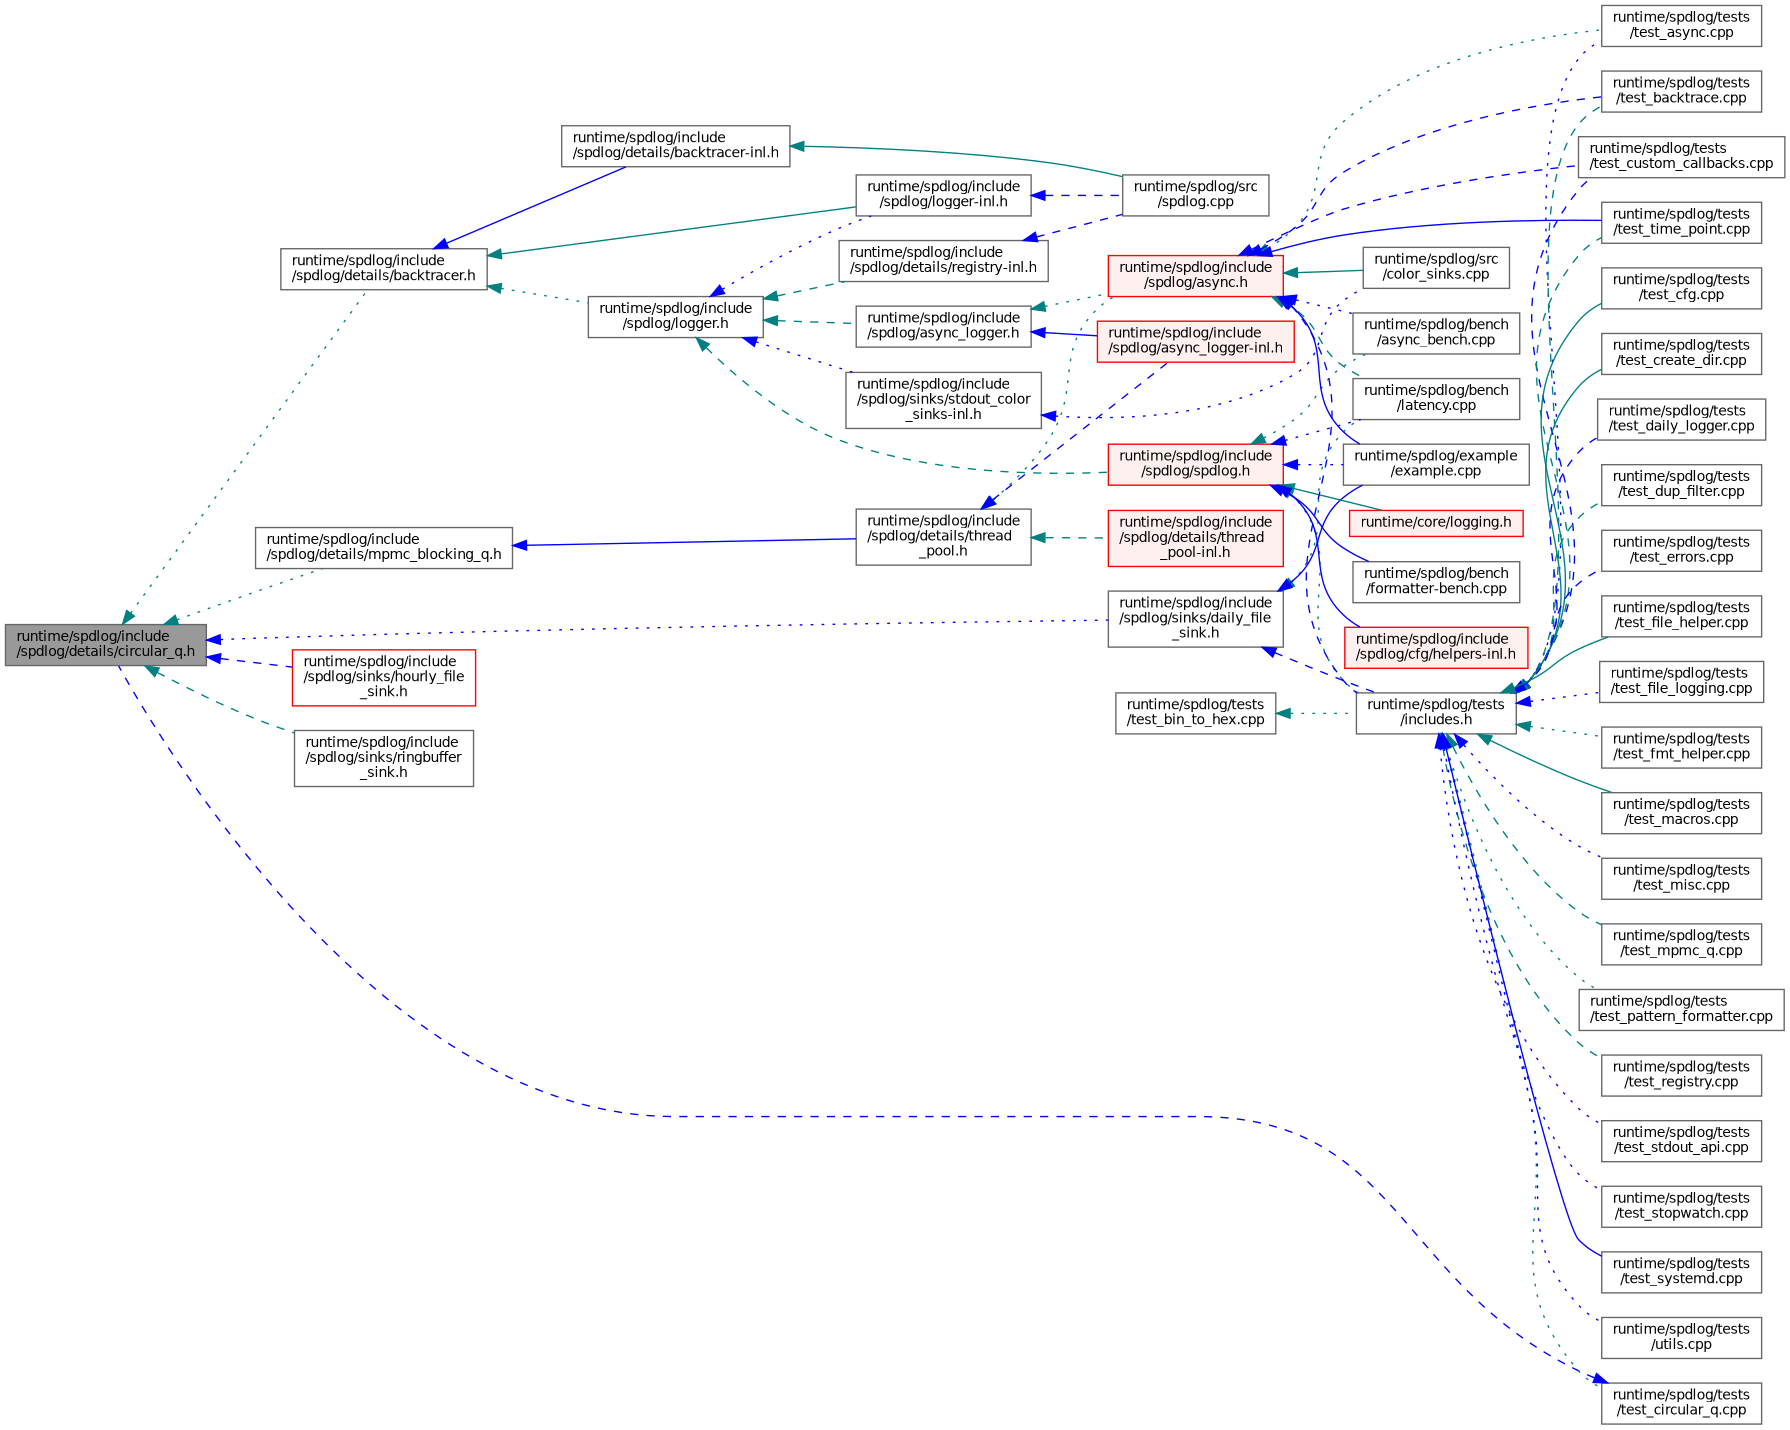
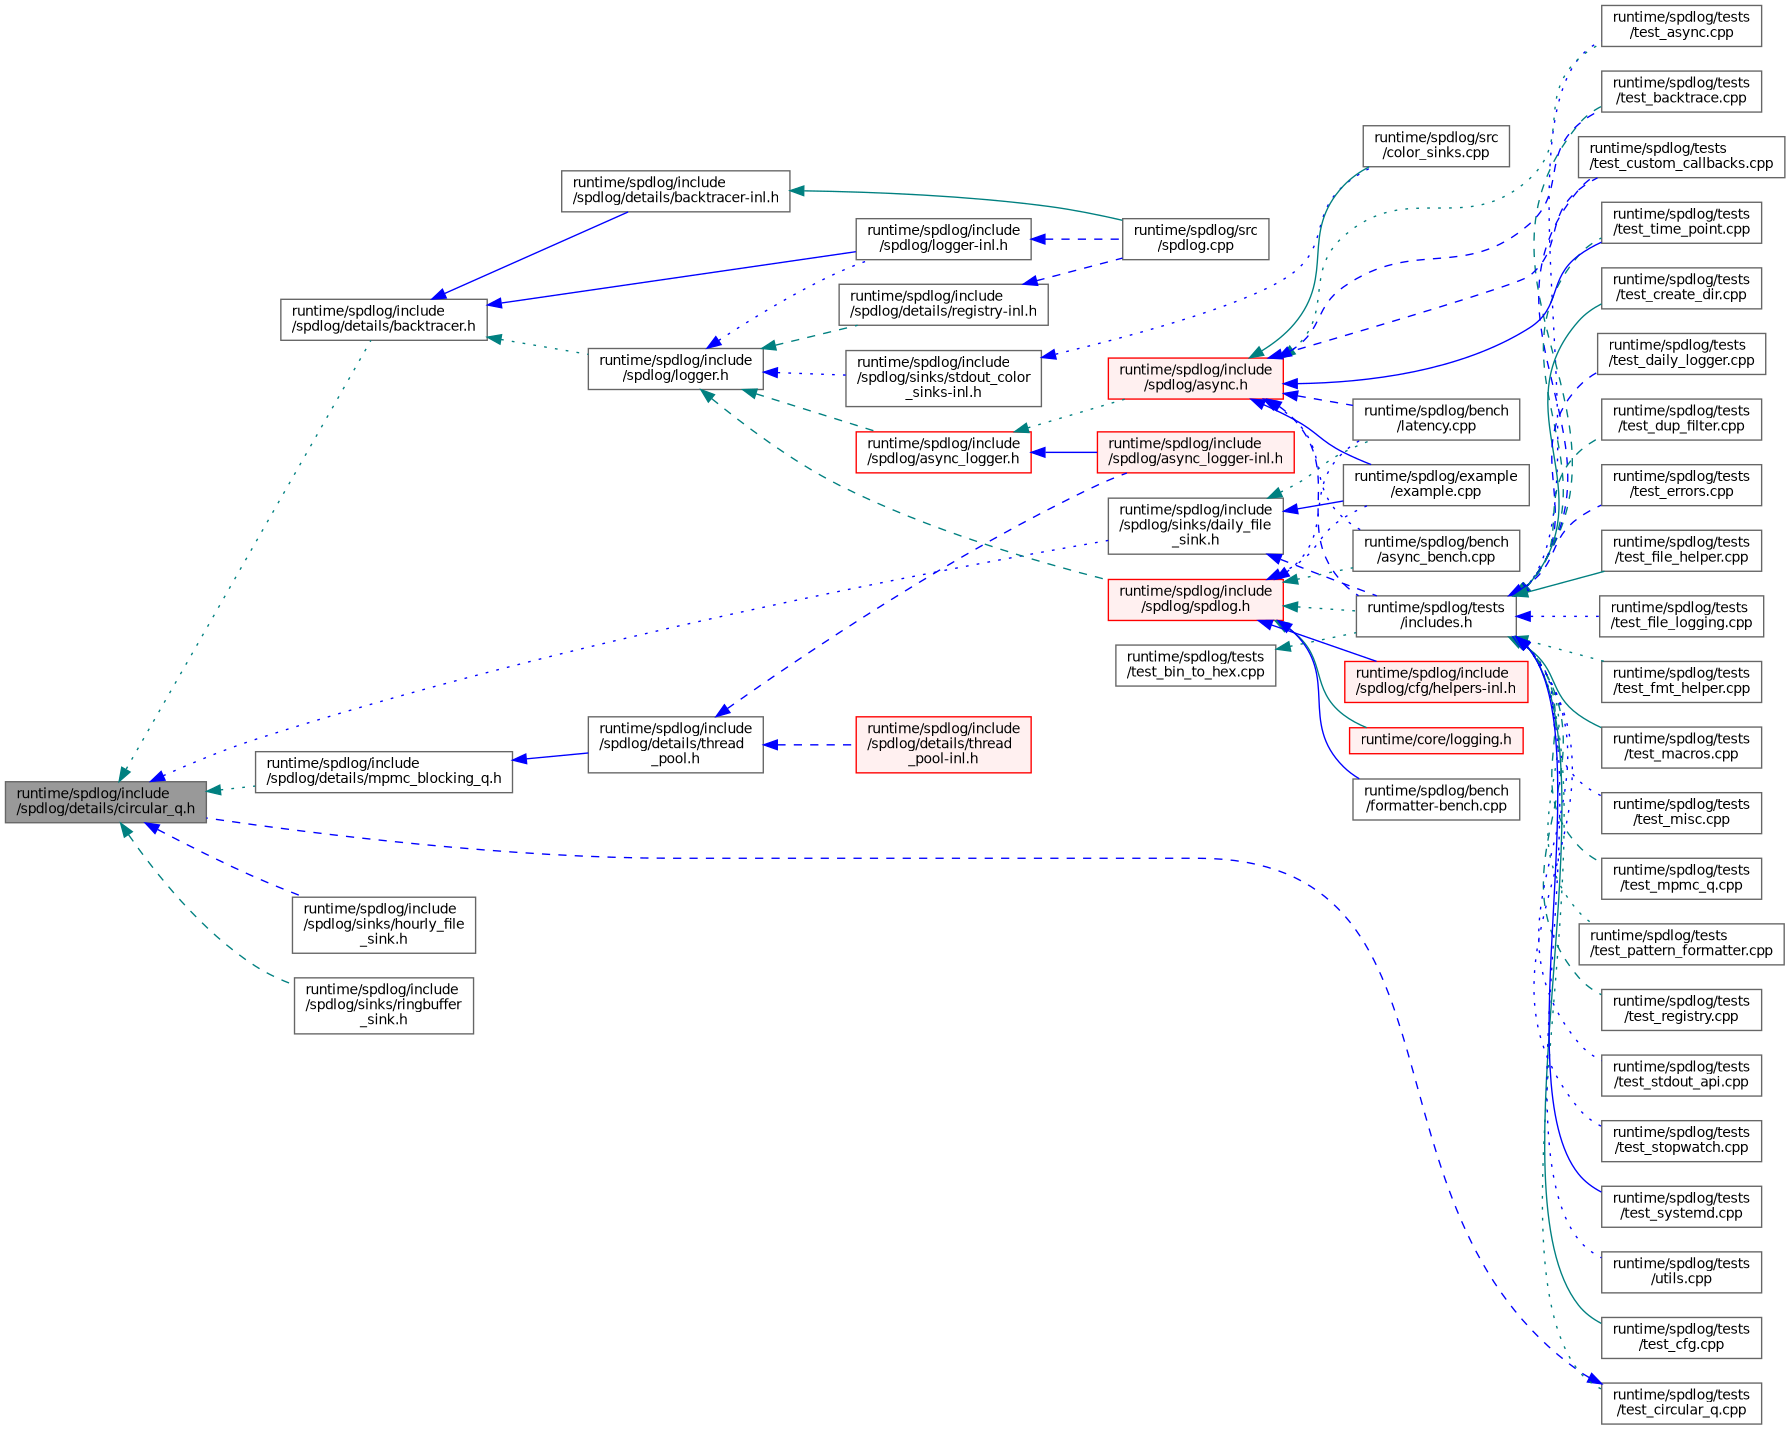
(679, 230) -> (679, 277)
(944, 327) -> (944, 452)
(1332, 357) -> (1325, 401)
(1064, 403) -> none
(1077, 538) -> (817, 745)
(384, 678) -> (384, 925)
